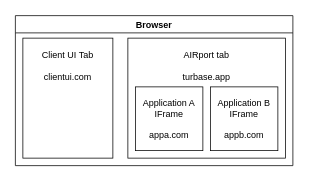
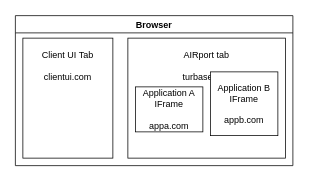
(169, 119) -> (169, 109)
(244, 119) -> (244, 104)
